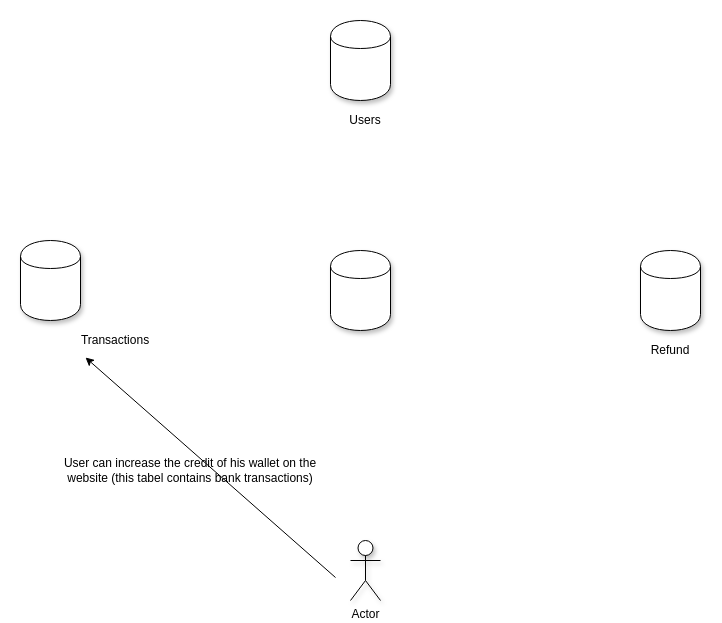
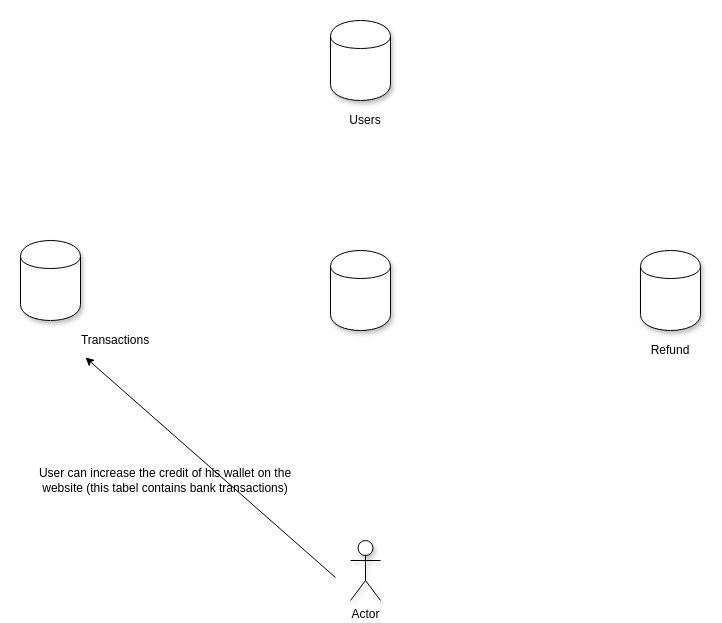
(191, 471) -> (166, 481)
